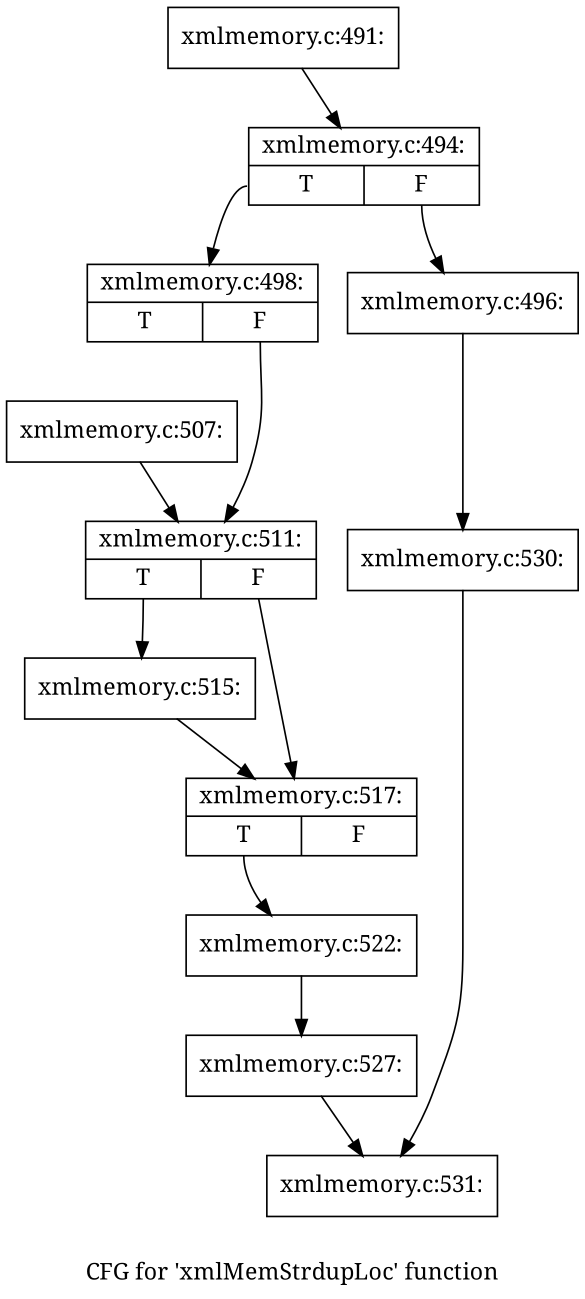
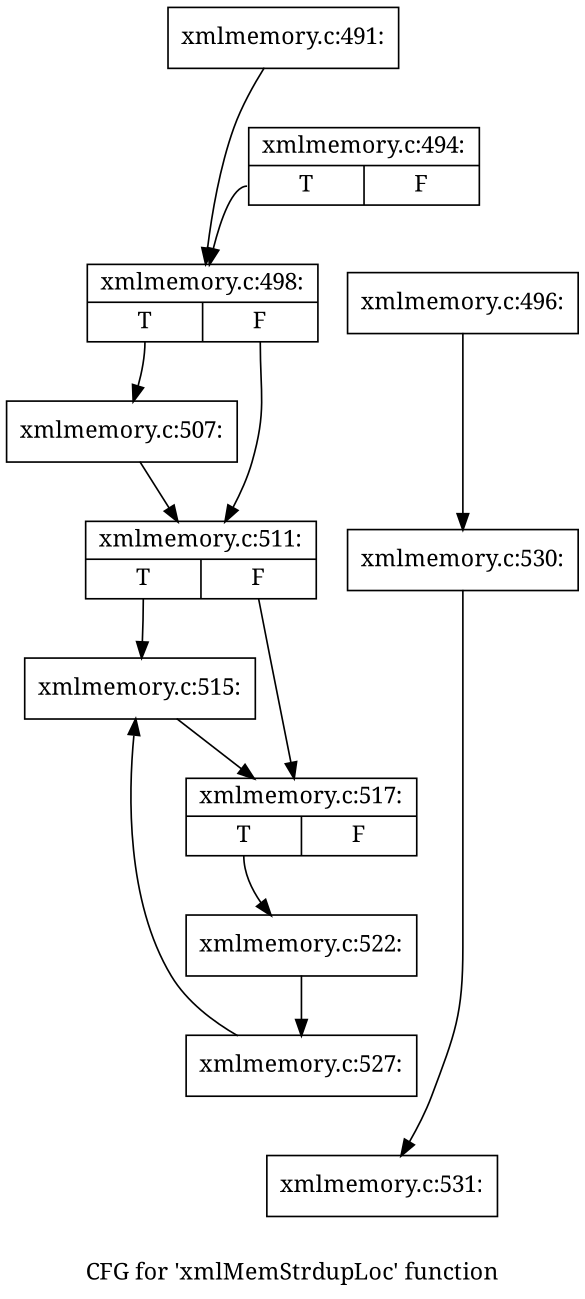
(317, 91) -> (226, 154)
(426, 233) -> none
none -> (143, 364)
(337, 1119) -> (143, 903)
